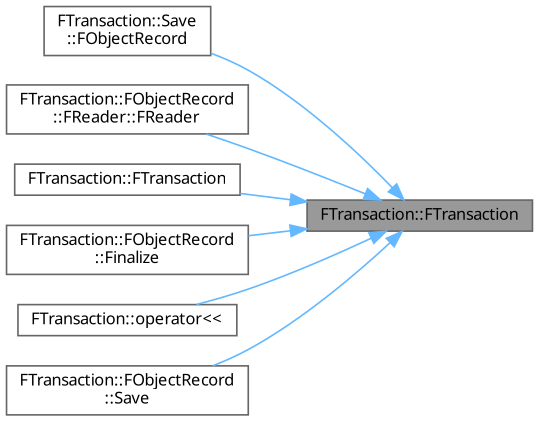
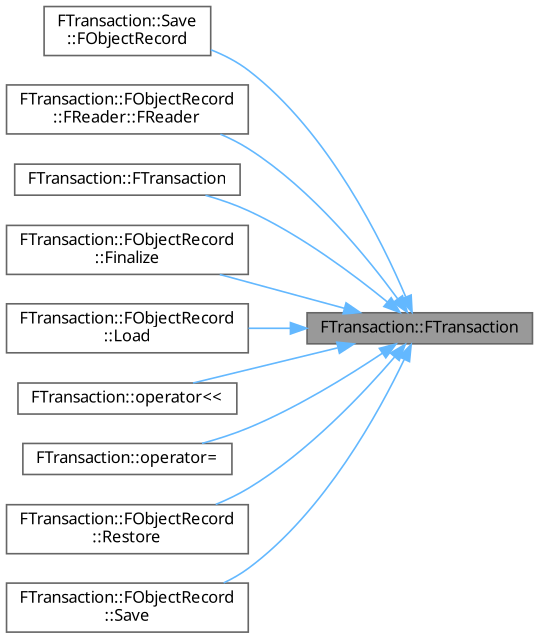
none -> (127, 328)
none -> (127, 459)
none -> (127, 529)
